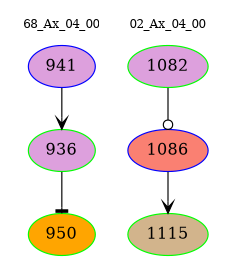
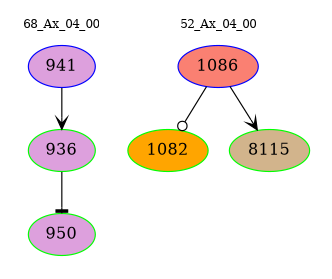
(168, 25) -> (219, 25)
(168, 66) -> (168, 150)
(168, 104) -> (196, 104)
(62, 235) -> (62, 235)
(168, 235) -> (270, 150)
